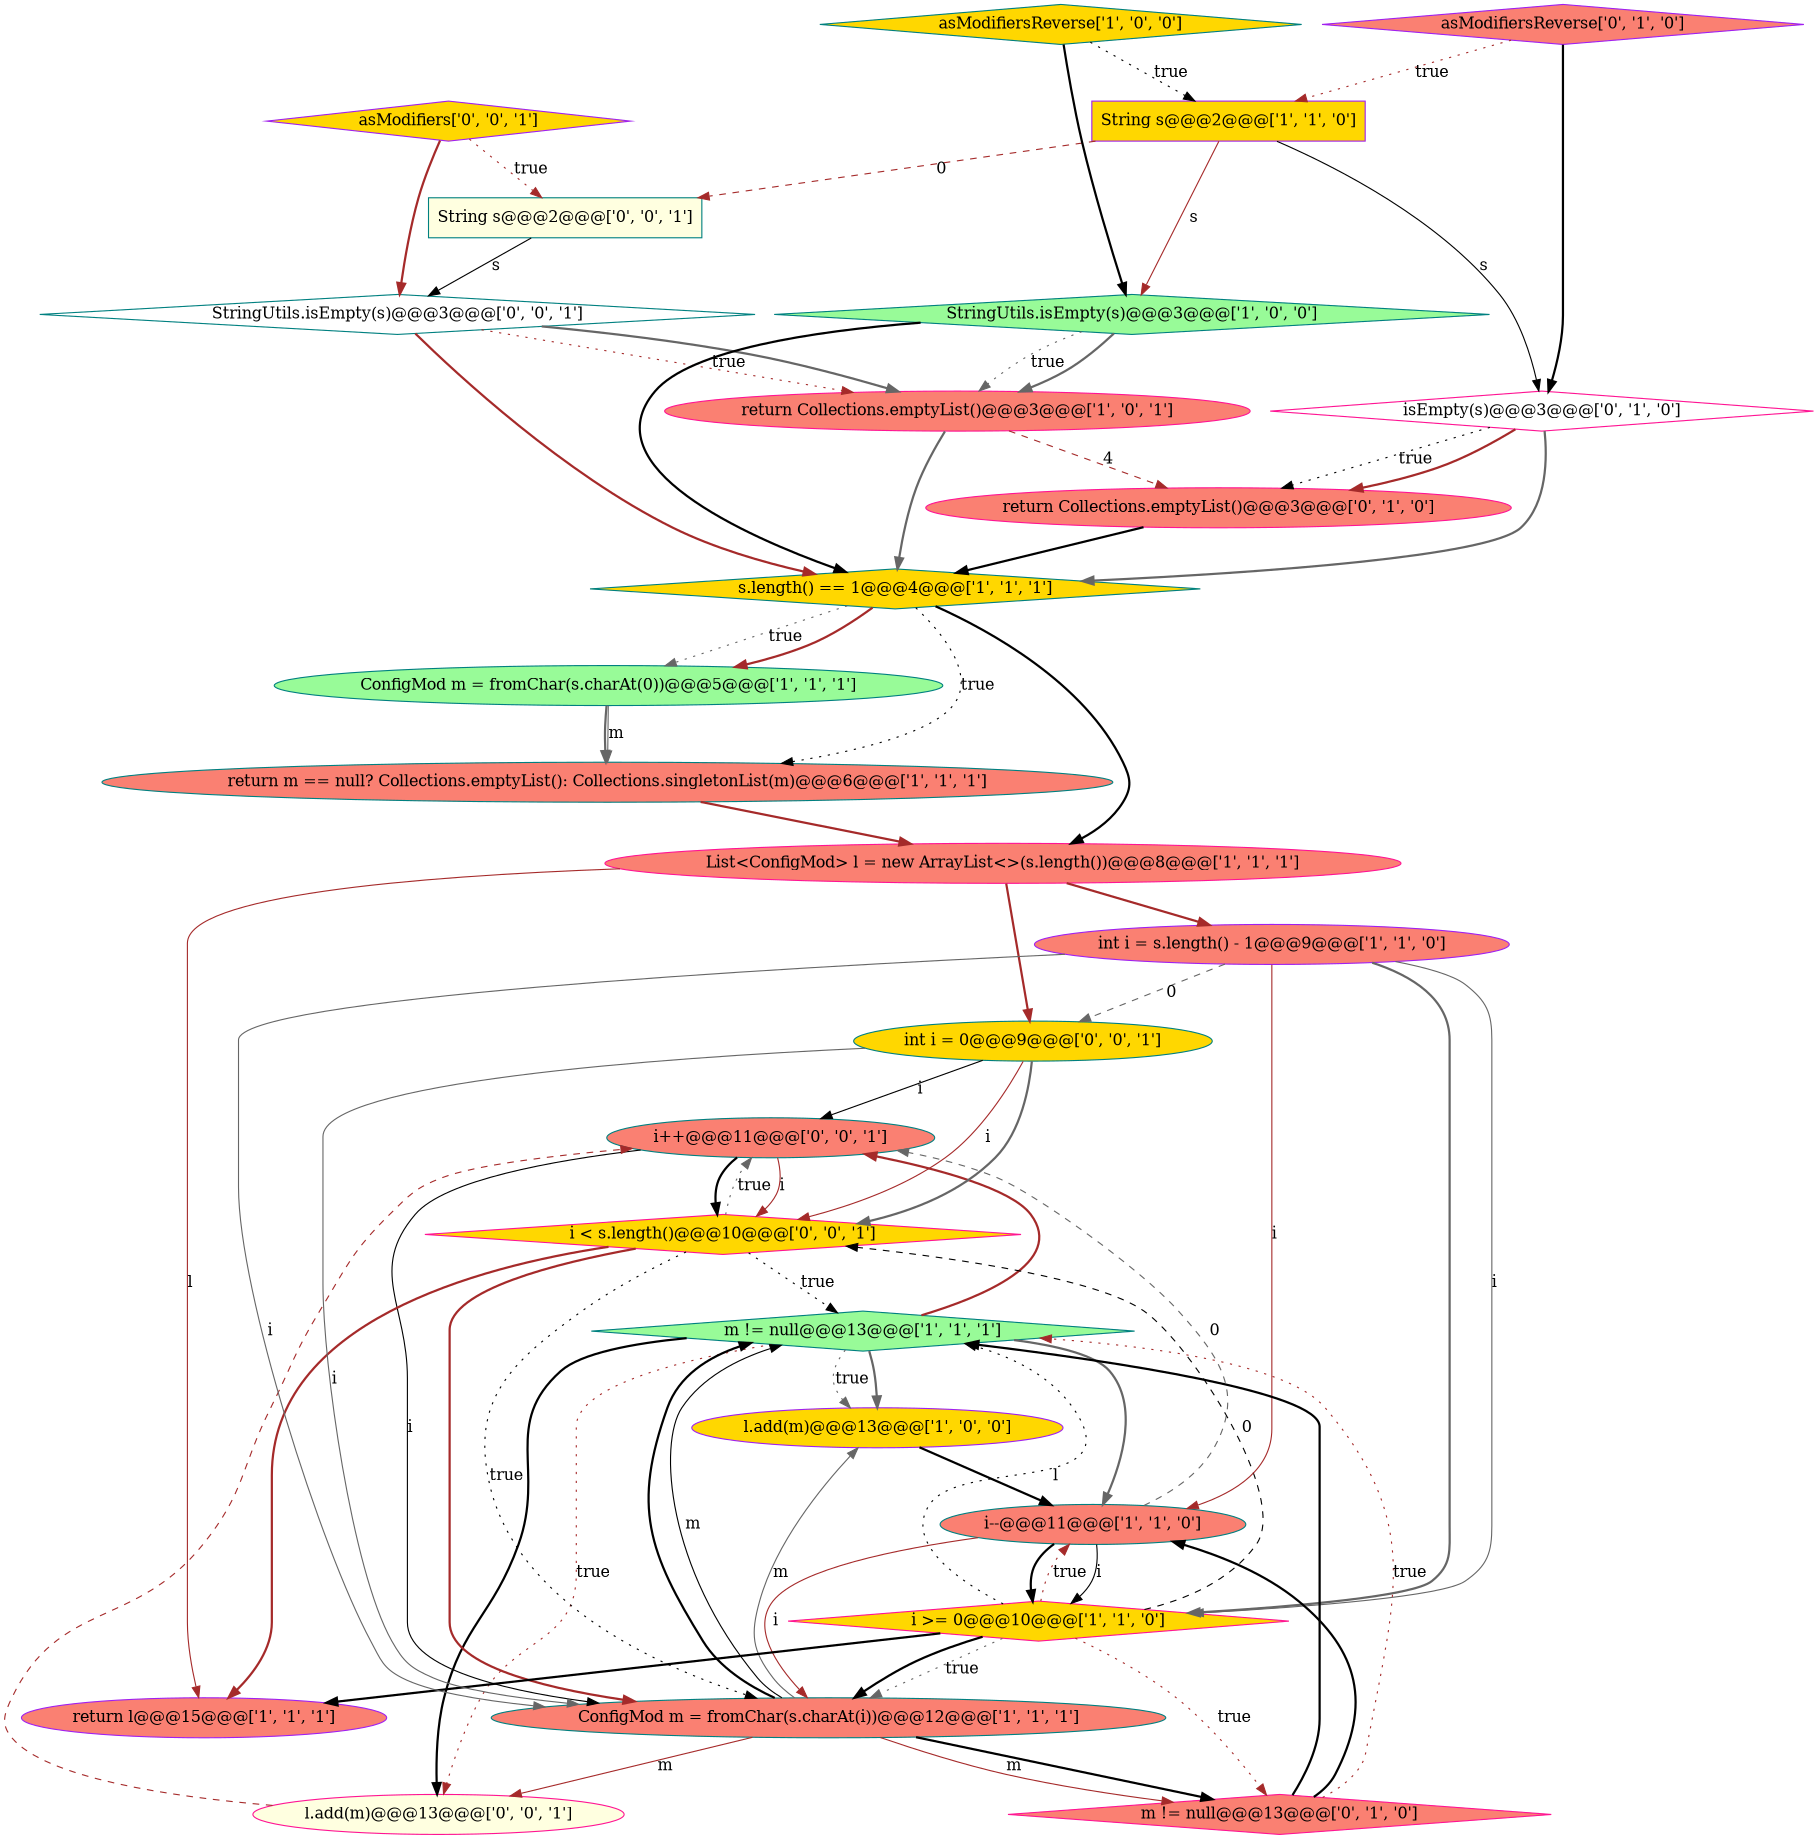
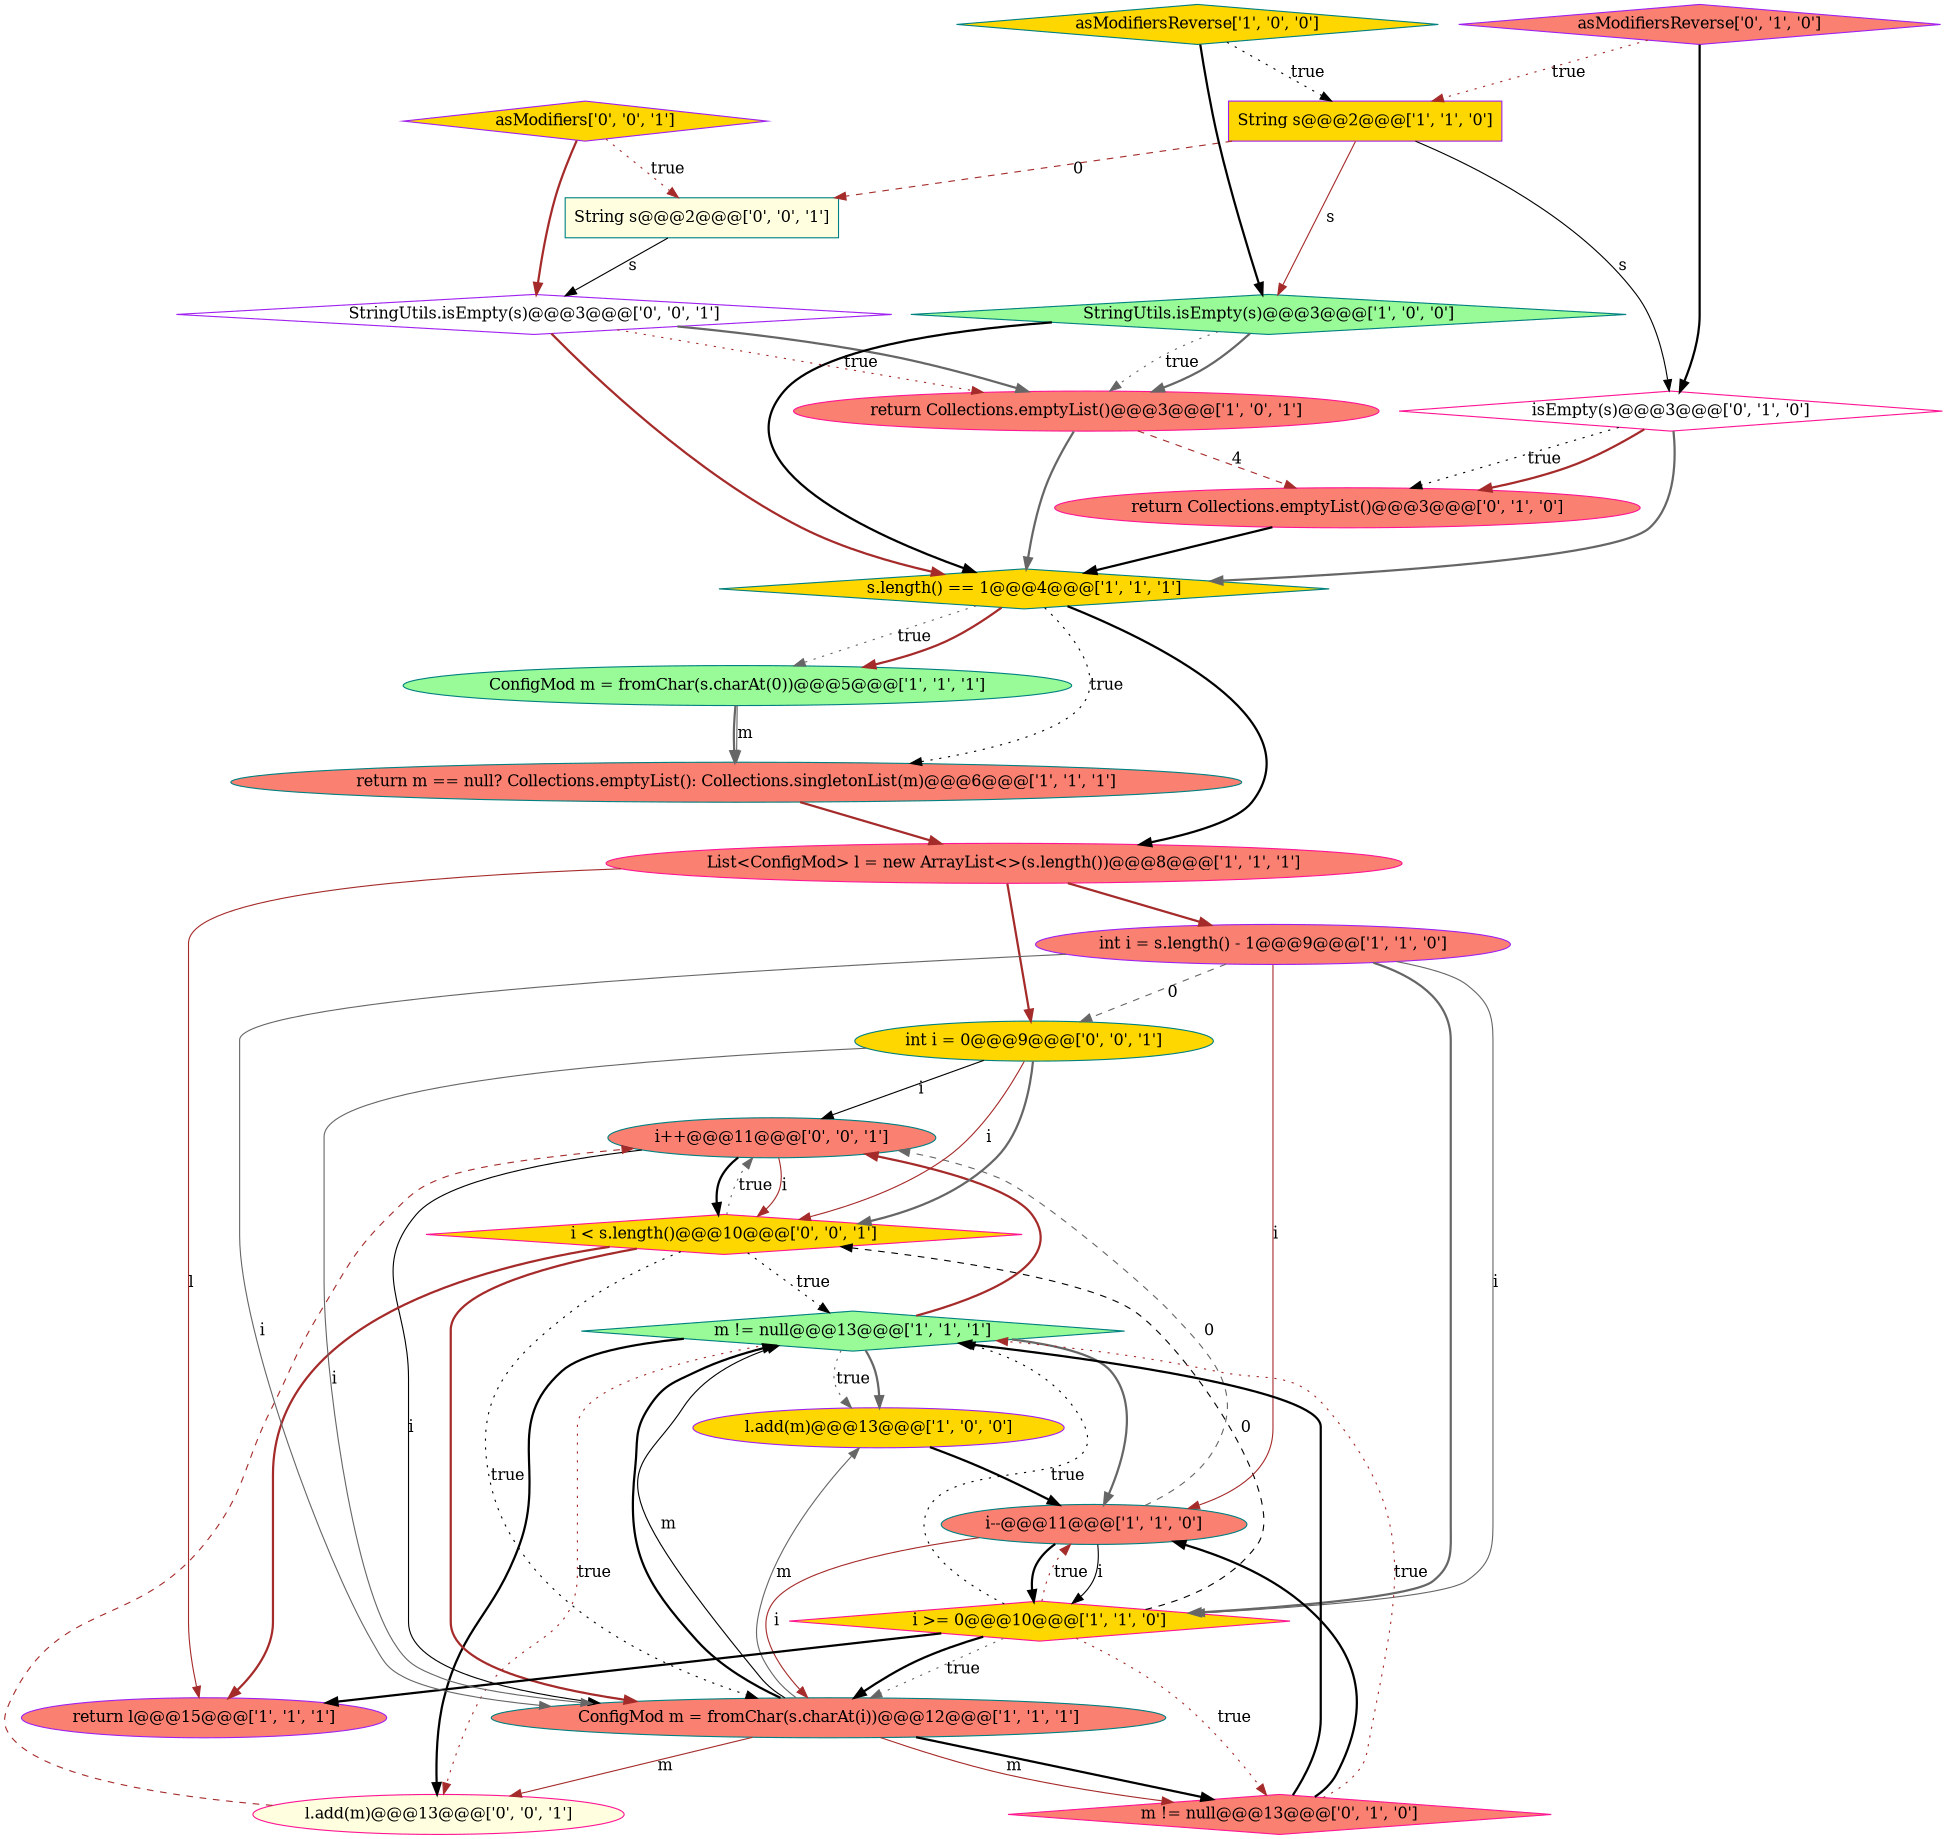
(397, 314) -> (534, 314)
(1056, 1476) -> (1068, 1476)
